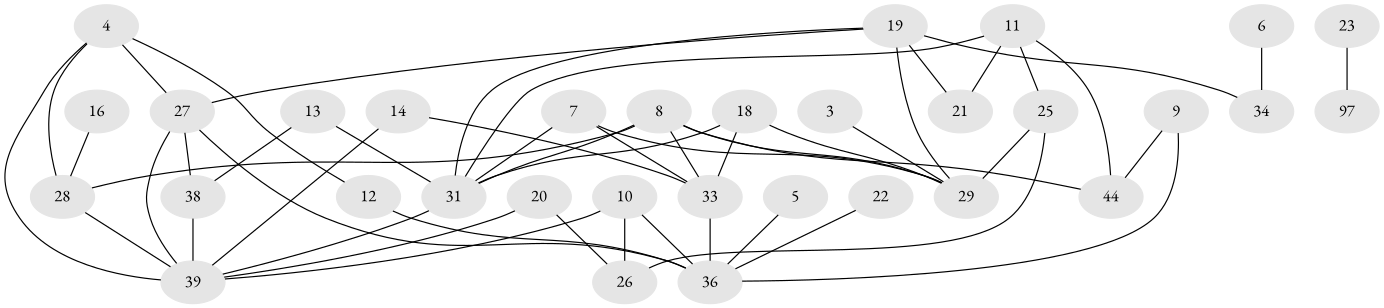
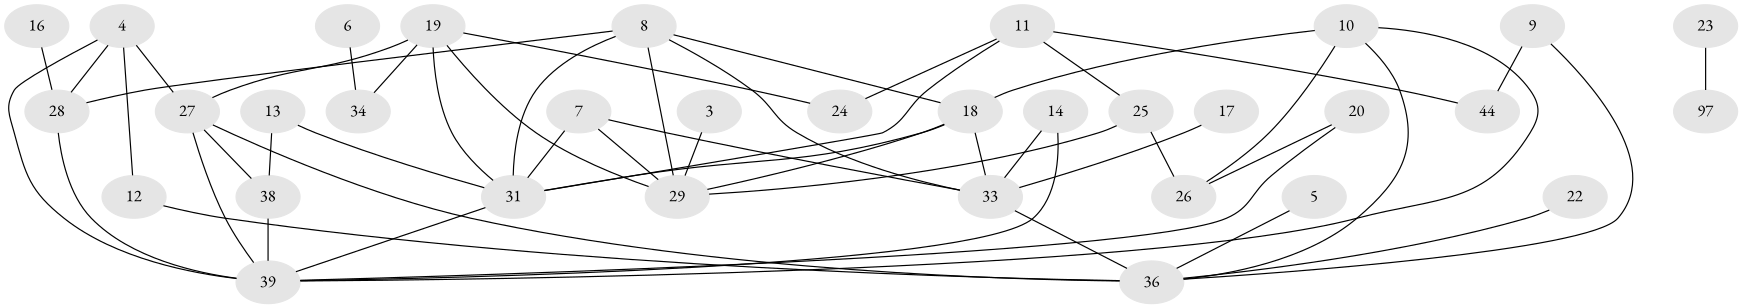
none -> (1153, 55)
(960, 111) -> (840, 111)
none -> (1226, 111)
(951, 168) -> (807, 69)
